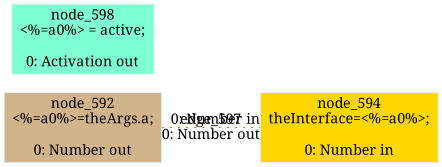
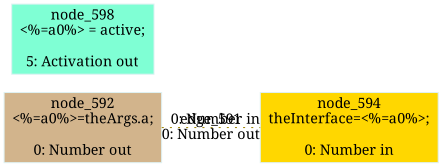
(83, 39) -> (83, 39)
(211, 120) -> (211, 120)
